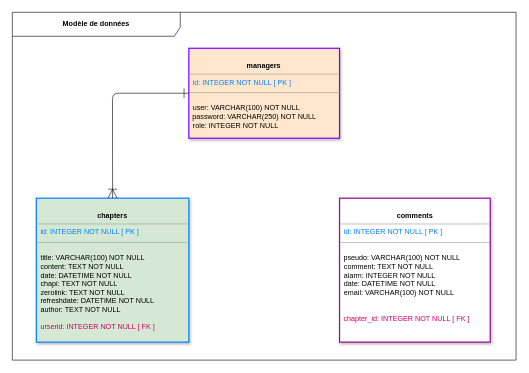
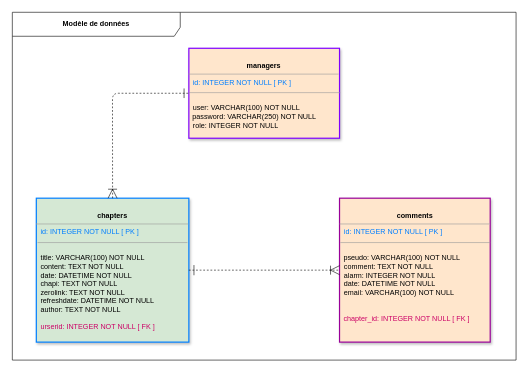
(113, 109) -> (113, 109)
none -> (332, 270)
(415, 270) -> (415, 270)
